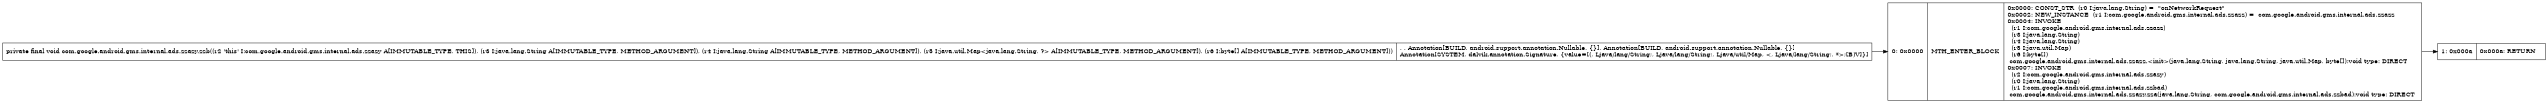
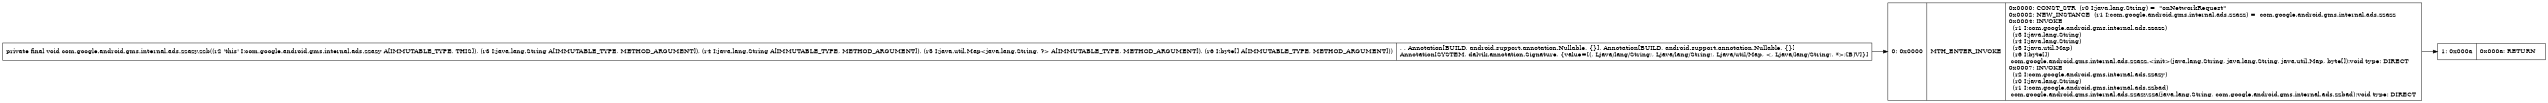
(1965, 51) -> (1966, 51)
